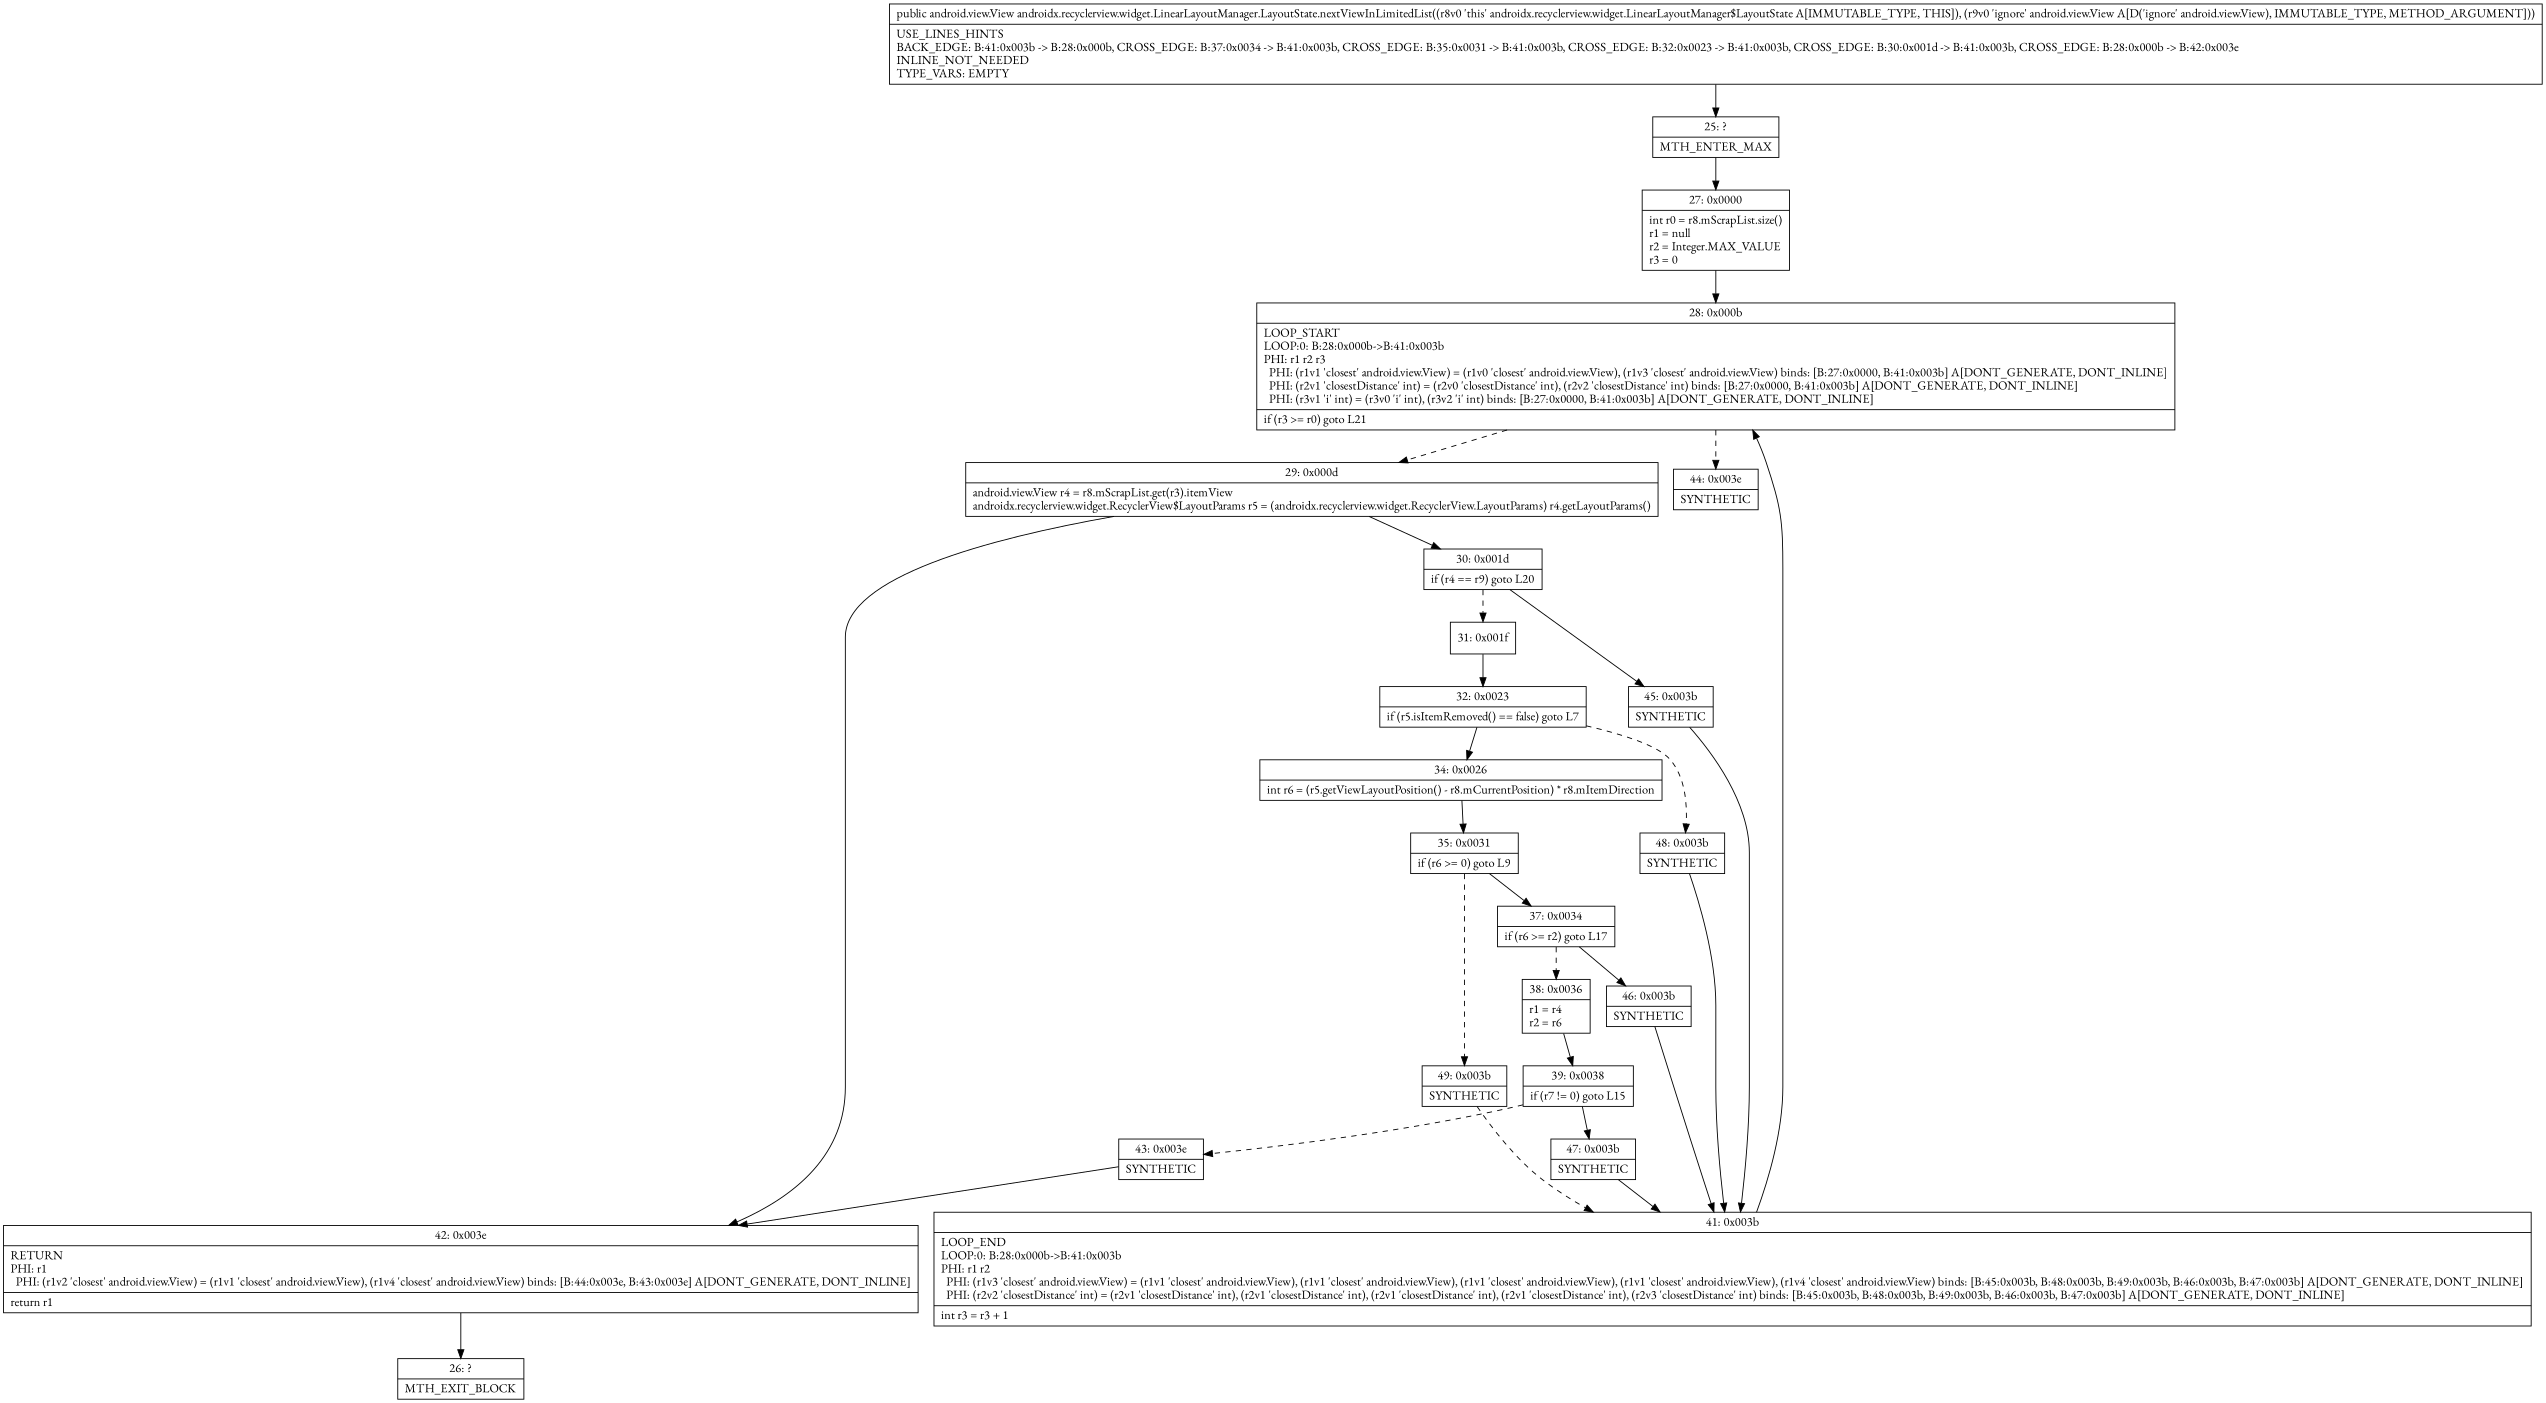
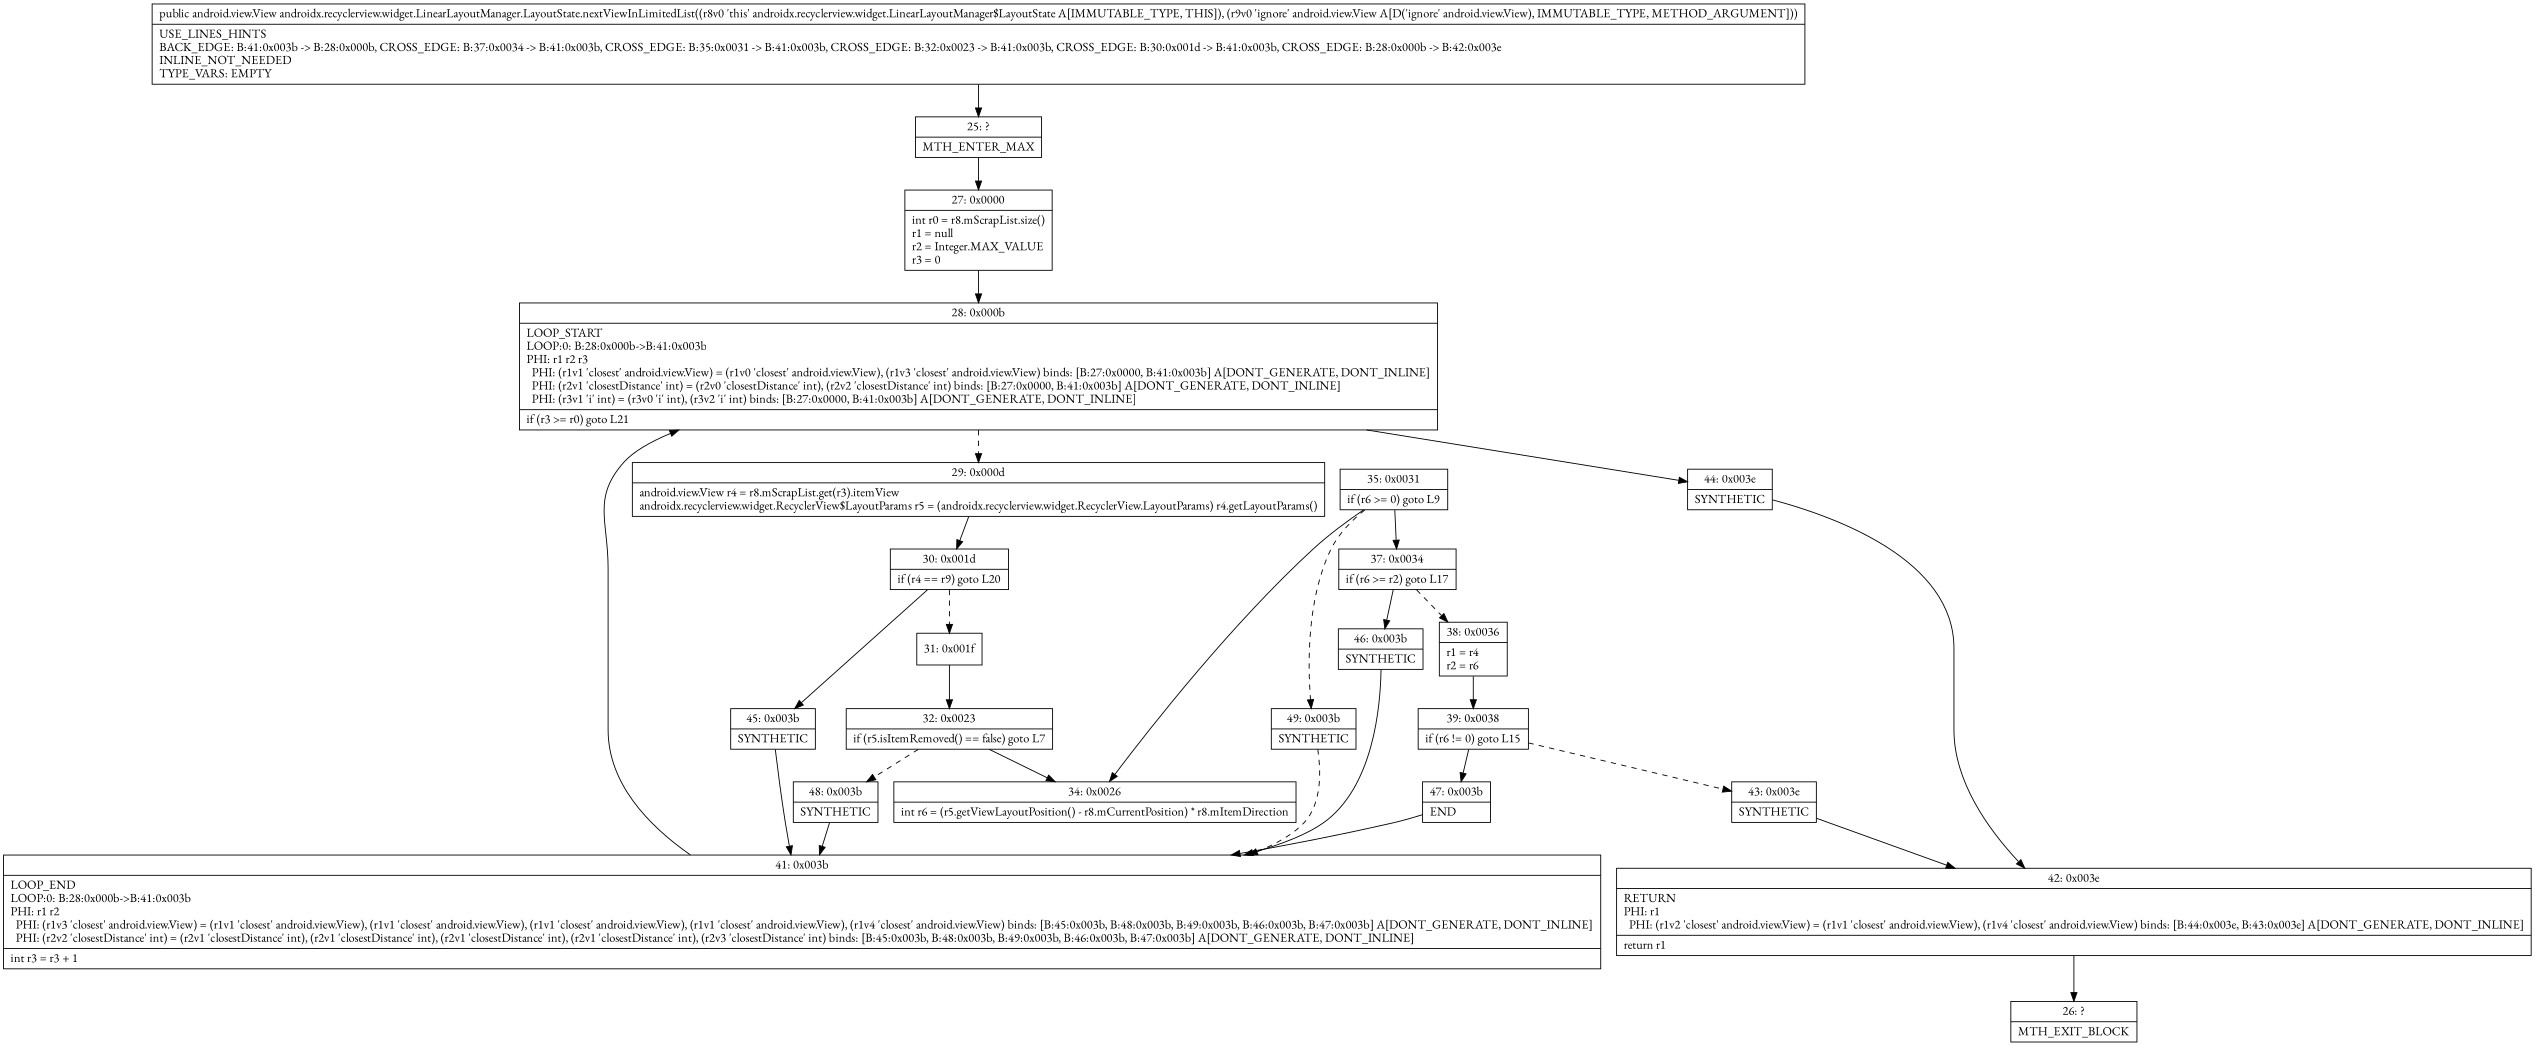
(1716, 445) -> (1523, 455)
(845, 800) -> (1952, 639)
(1462, 812) -> (1231, 634)
(1578, 1096) -> (1473, 739)
(1593, 1169) -> (1443, 812)
